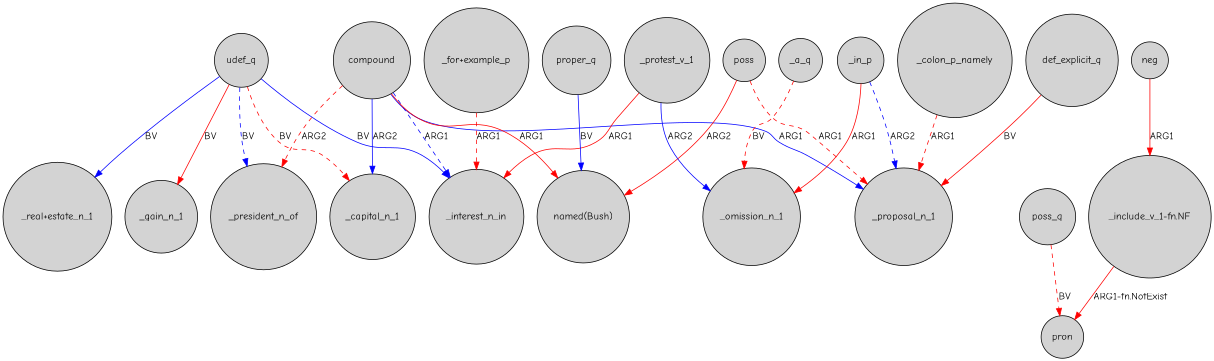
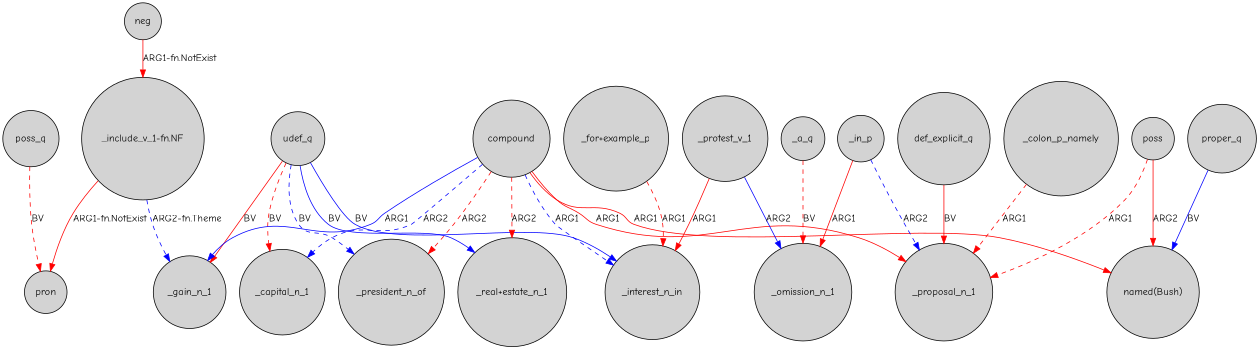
(626, 125) -> (728, 231)
(372, 133) -> (406, 226)
(1162, 137) -> (180, 59)
none -> (512, 204)
none -> (372, 224)
none -> (154, 228)
